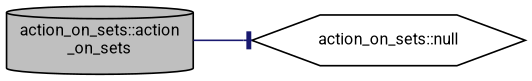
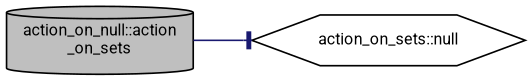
(100, 40) -> (100, 40)
